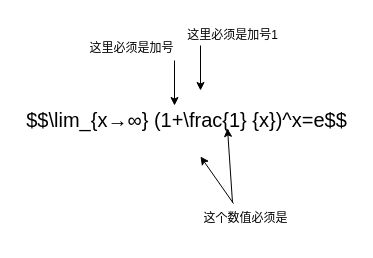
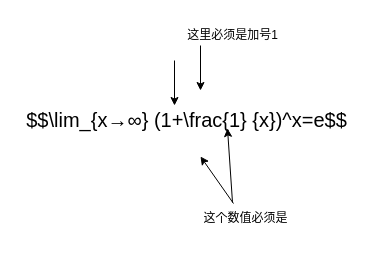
(132, 49) -> none
